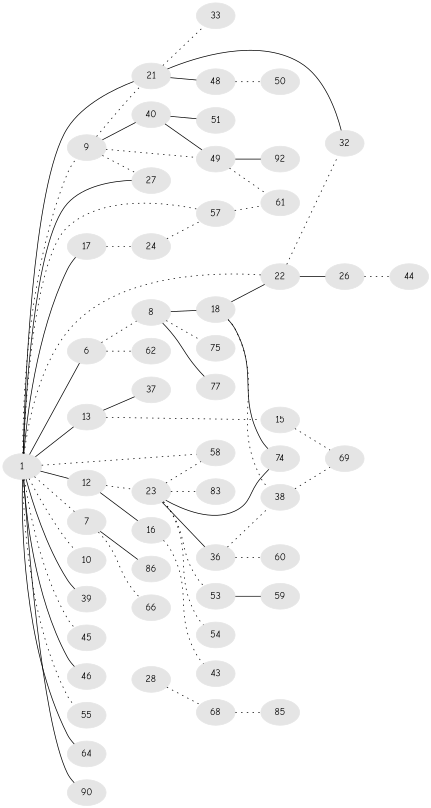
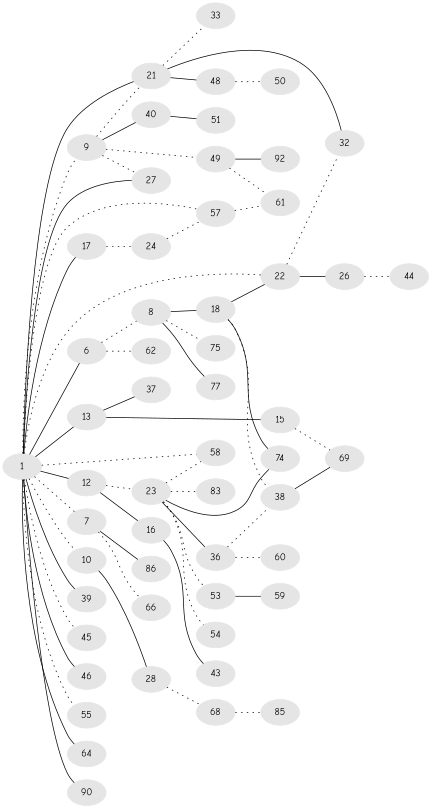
(183, 137) -> none
(183, 419) -> (183, 419)
(312, 478) -> (312, 478)
(183, 602) -> (183, 602)
none -> (126, 617)
